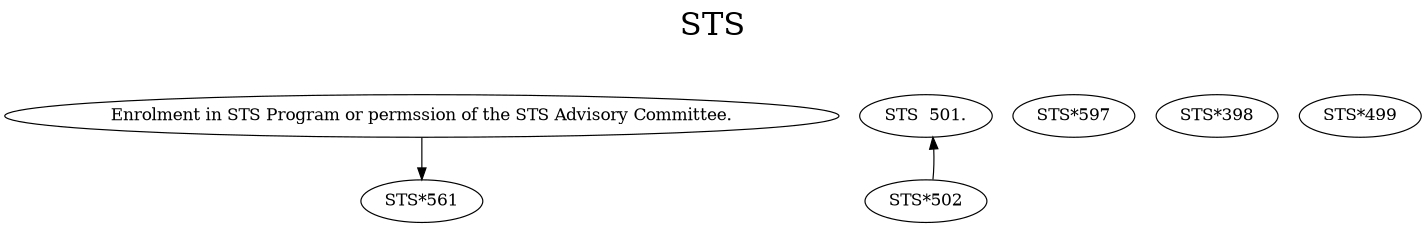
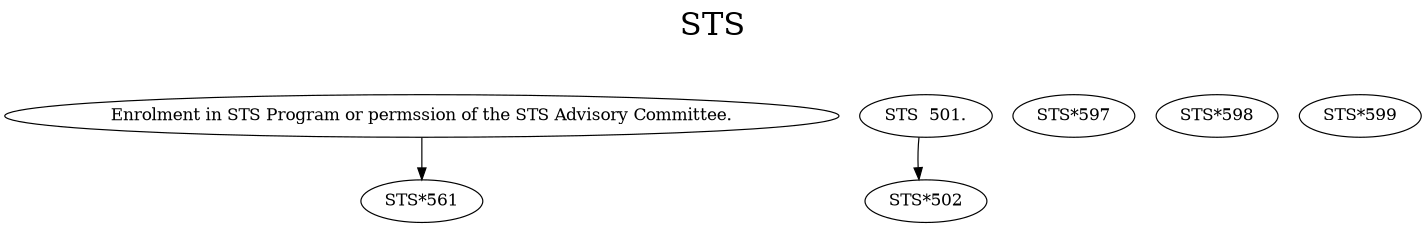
(1217, 116) -> (1217, 116)
(1360, 116) -> (1360, 116)
(934, 164) -> (918, 152)
